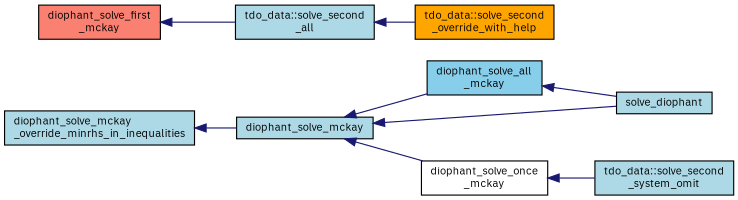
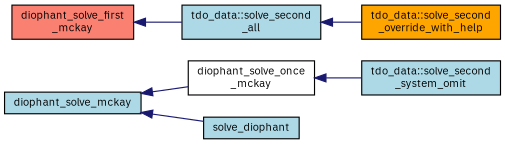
(485, 78) -> none
(100, 128) -> none
